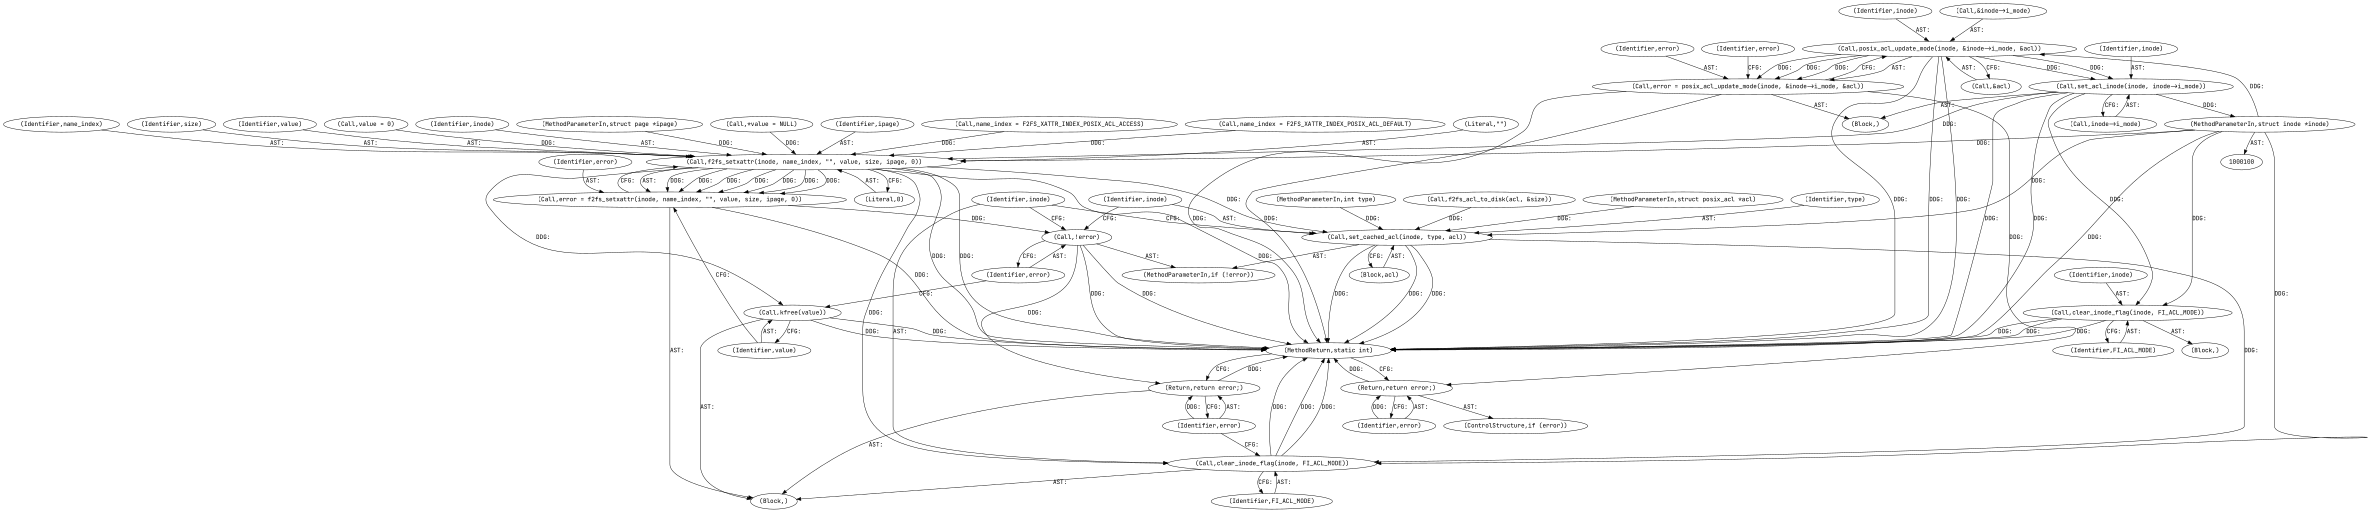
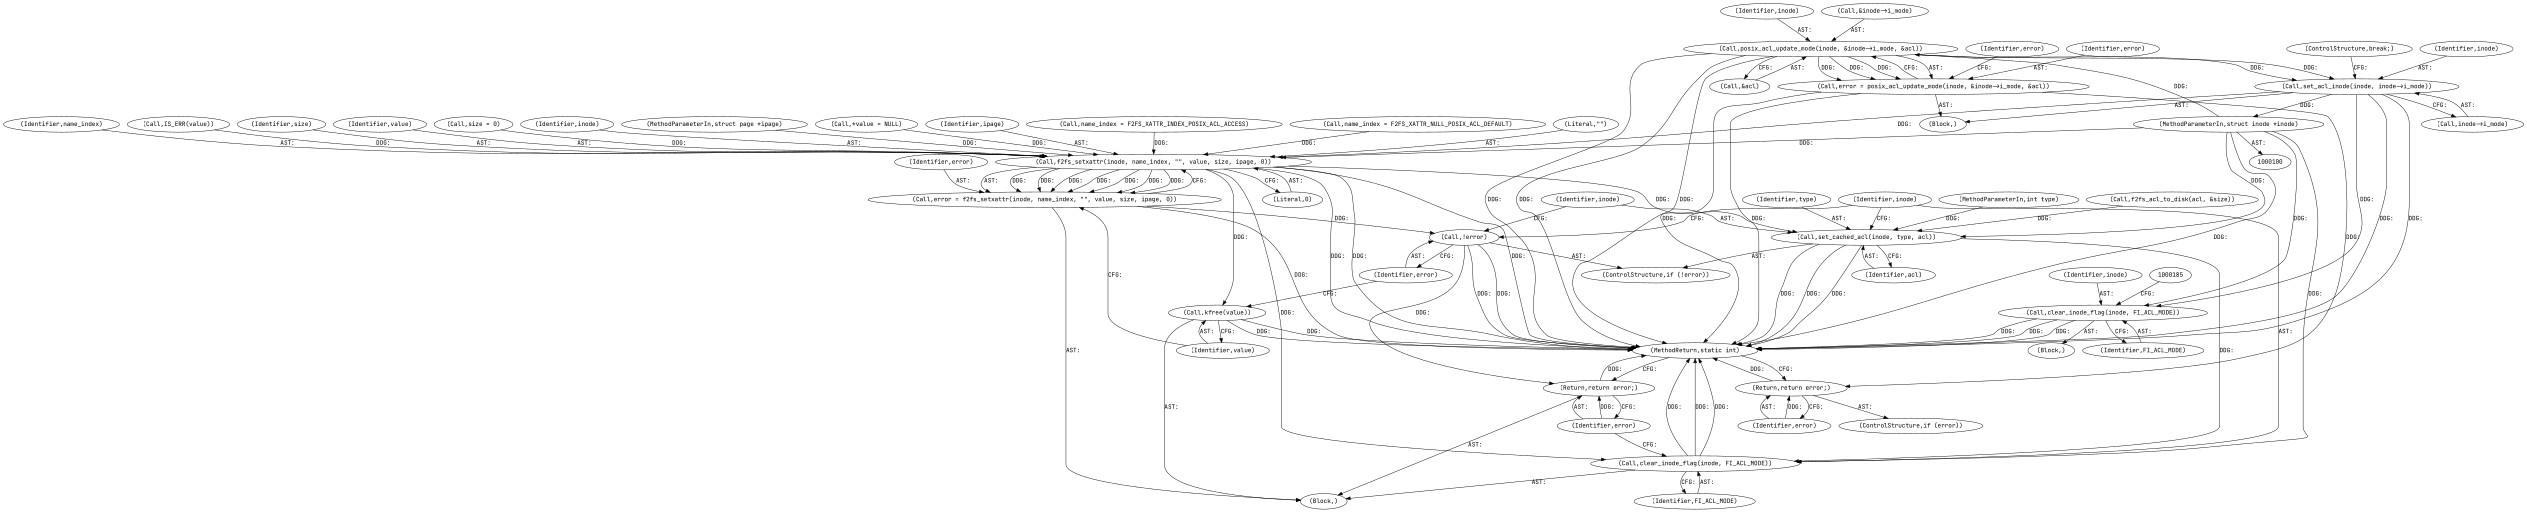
none -> (2349, 49)
none -> (178, 124)
(366, 124) -> (474, 124)
(1315, 124) -> (1418, 124)
(1683, 200) -> none
(1199, 275) -> (1656, 275)
(1379, 275) -> (1894, 275)
none -> (2171, 275)
